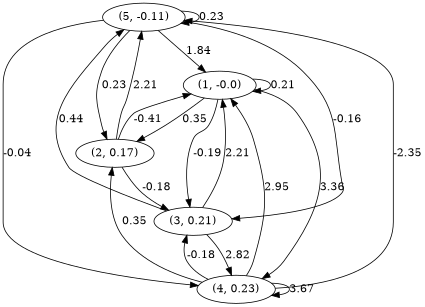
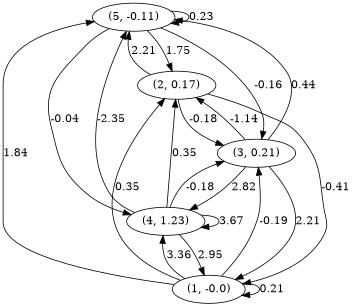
(179, 49) -> (3, 192)
(114, 85) -> (178, 51)
none -> (225, 119)
(236, 289) -> (166, 221)
